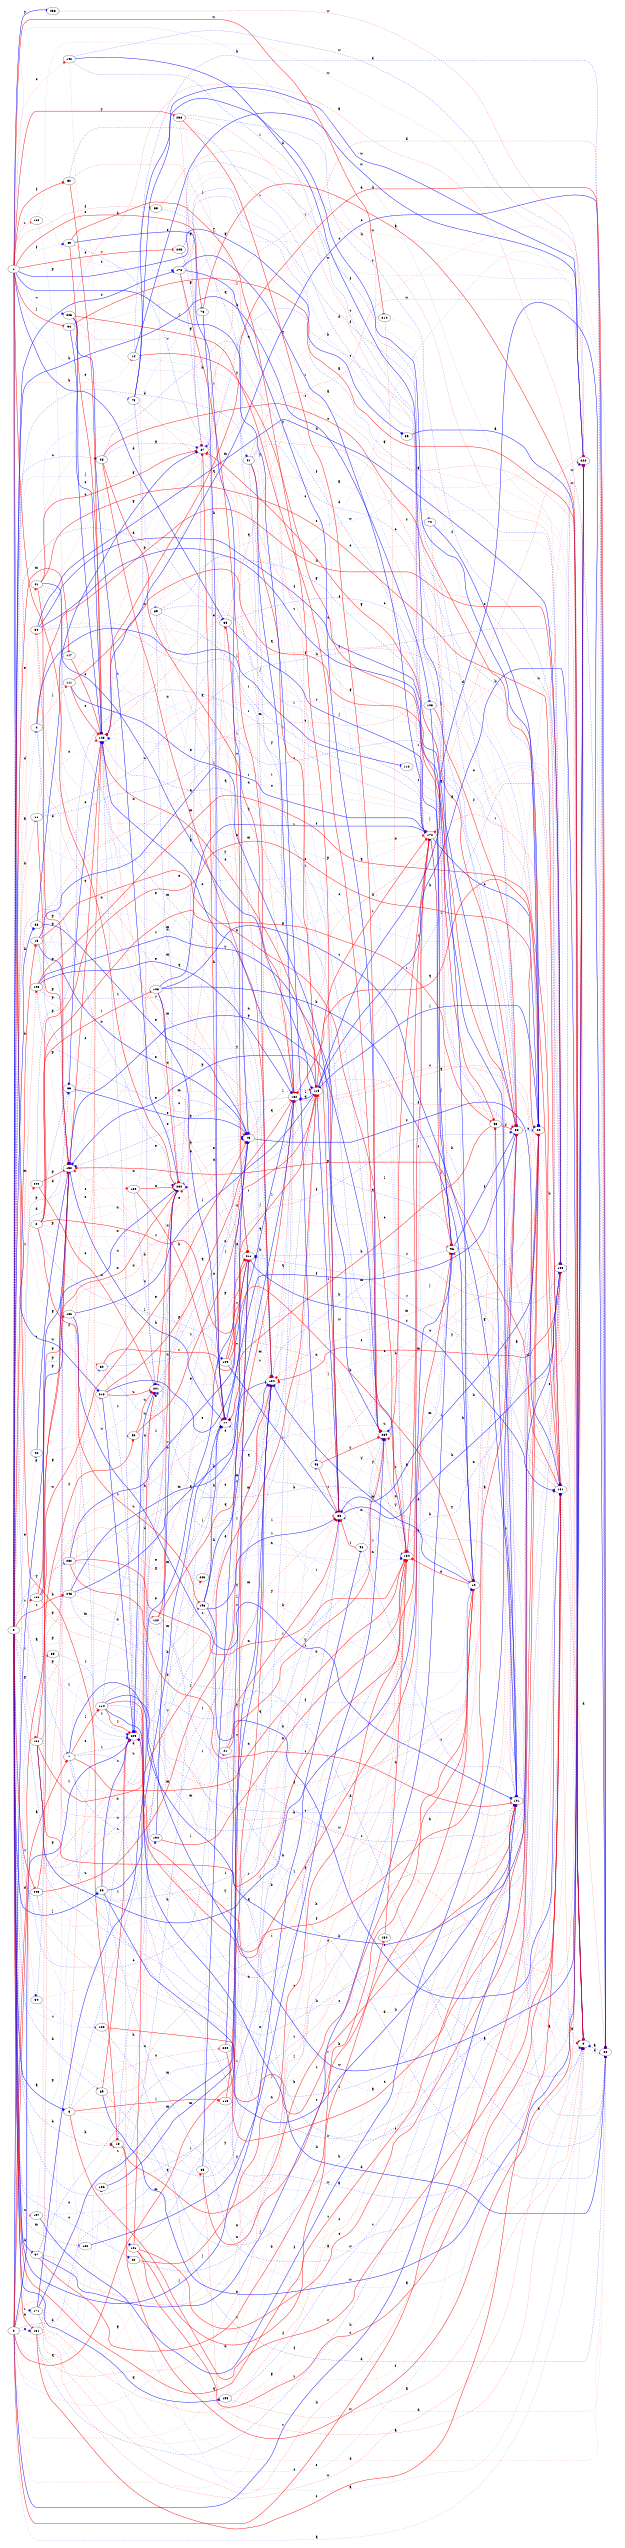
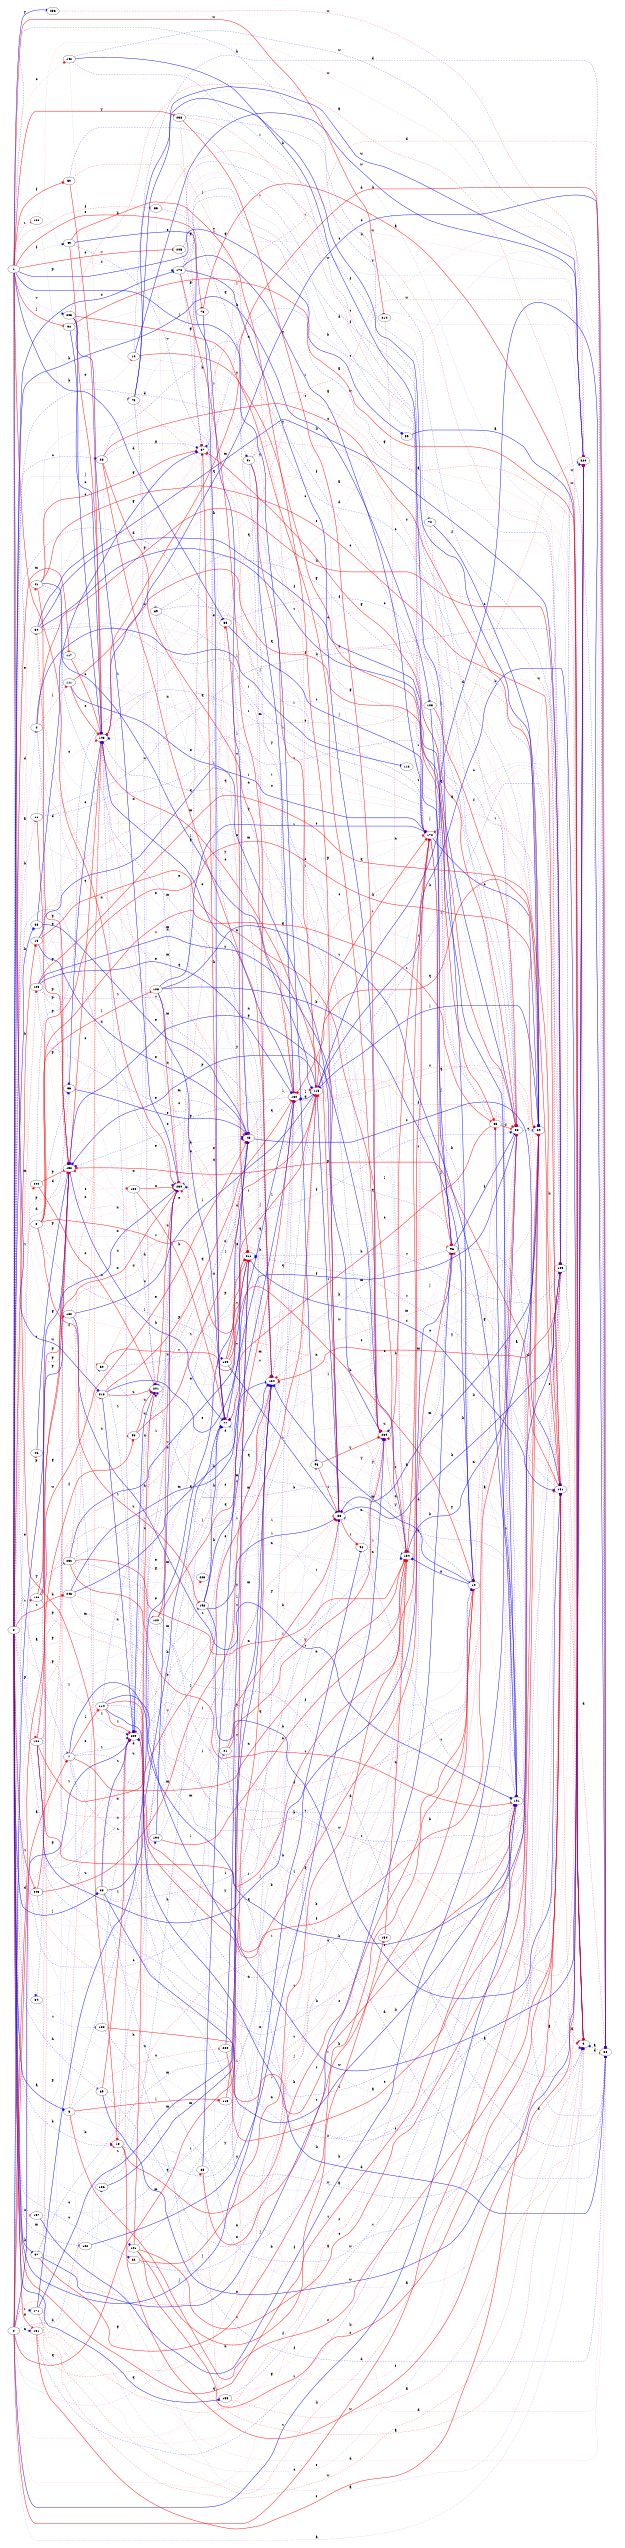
(266, 81) -> (266, 81)
(289, 530) -> (345, 407)
(474, 1300) -> (474, 1300)
(339, 1335) -> (339, 1335)
(519, 1364) -> (519, 1364)
(346, 1537) -> (347, 1533)
(440, 1573) -> (440, 1573)
(53, 1654) -> none
(173, 2161) -> (173, 2161)
